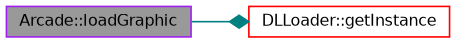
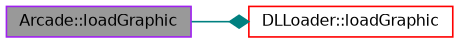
(349, 22) -> (351, 22)
